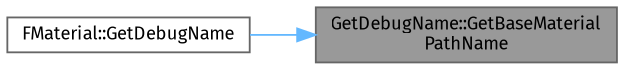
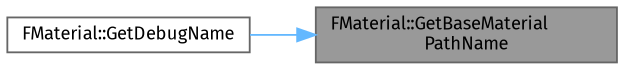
(466, 35) -> (466, 35)
